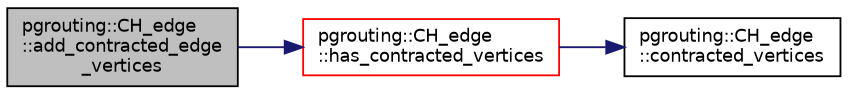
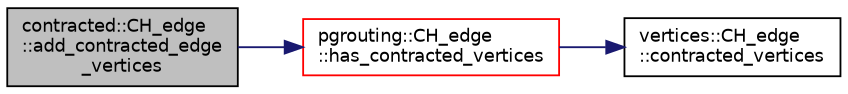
(123, 47) -> (123, 47)
(732, 47) -> (732, 47)
